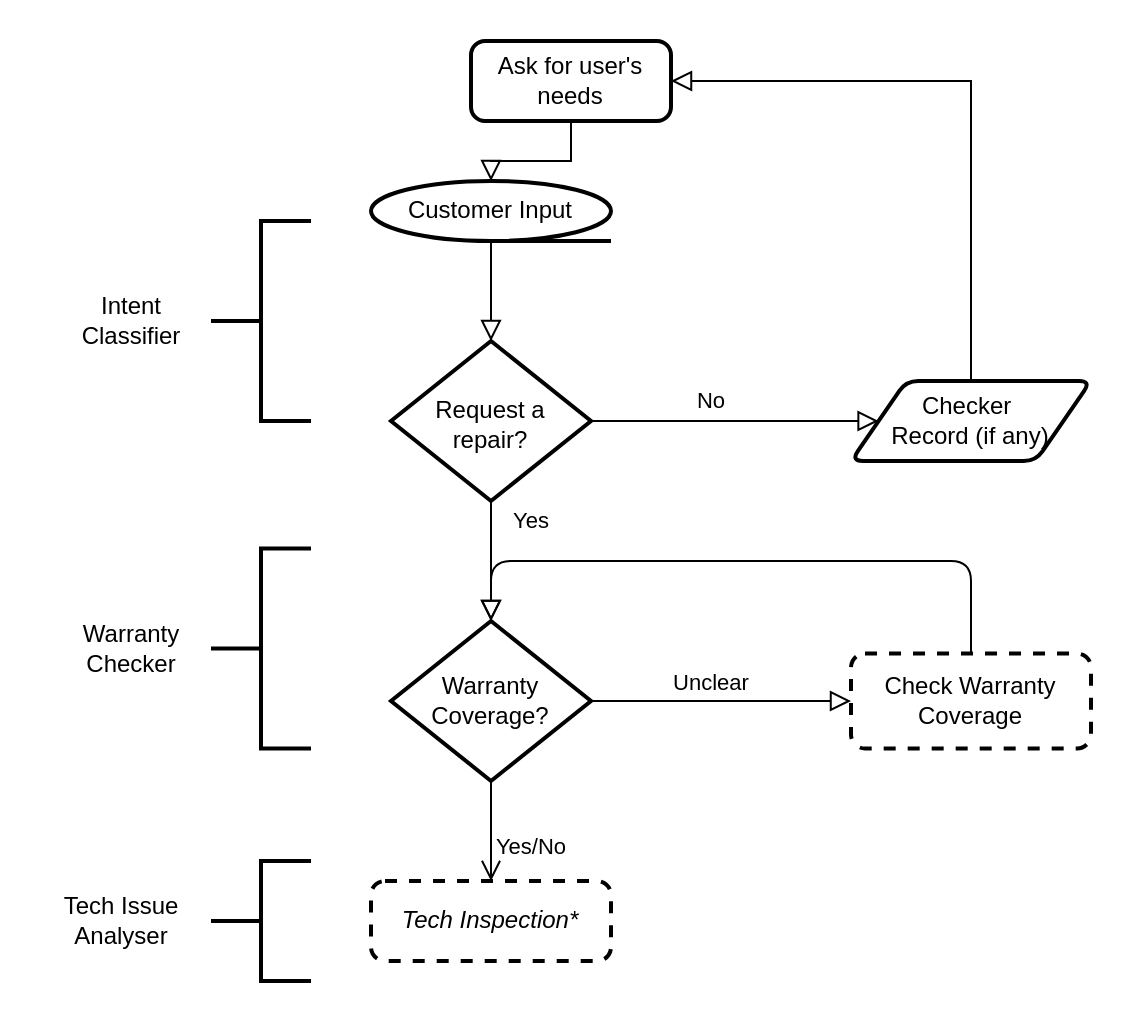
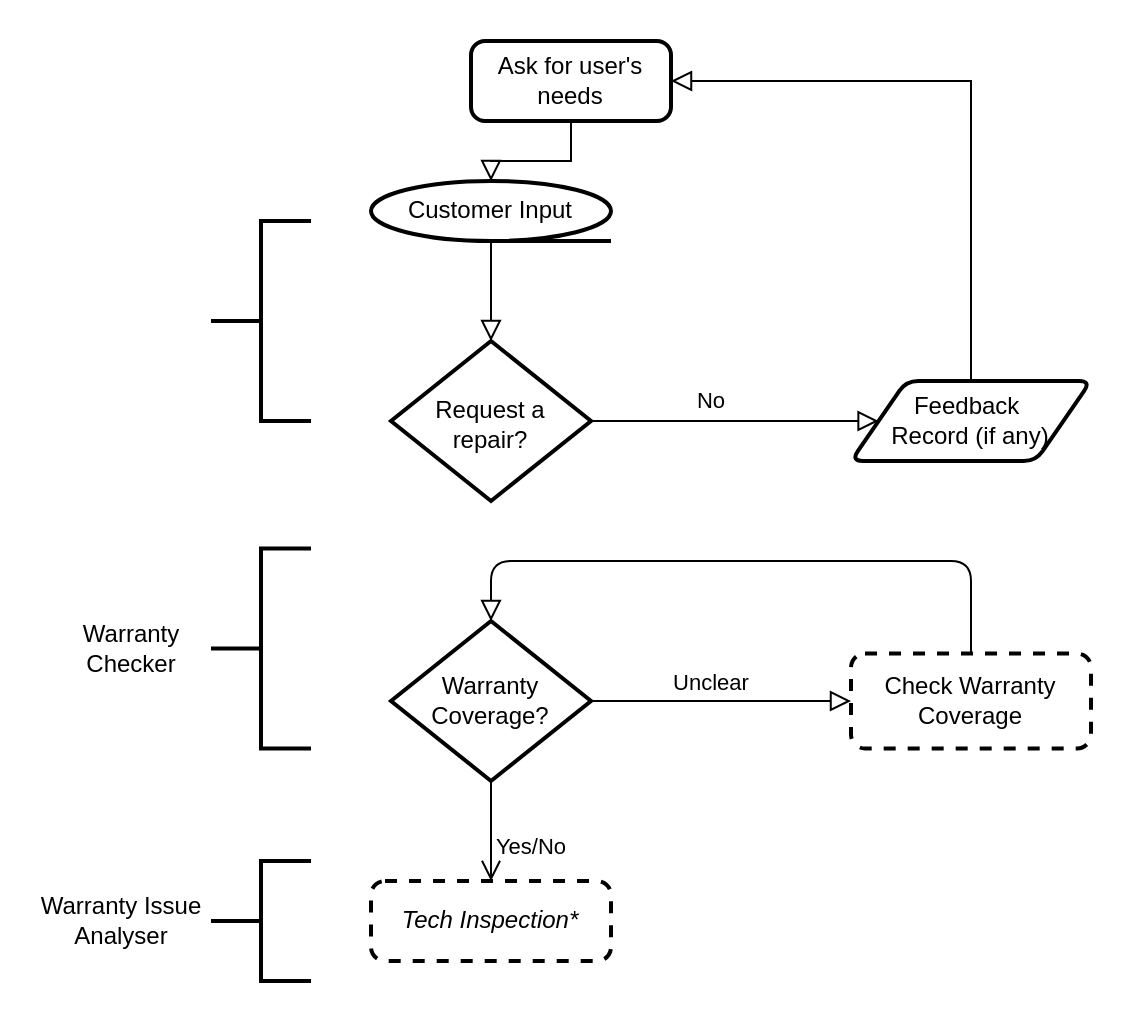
(131, 321) -> none
(971, 421) -> (971, 421)
(491, 534) -> none
(122, 921) -> (122, 921)
